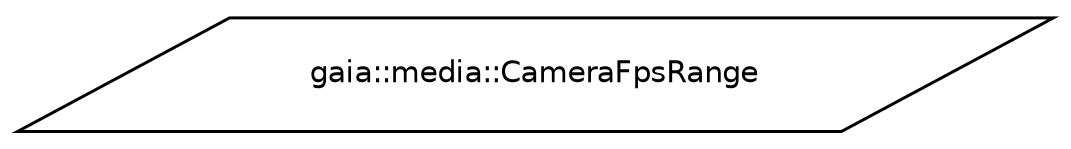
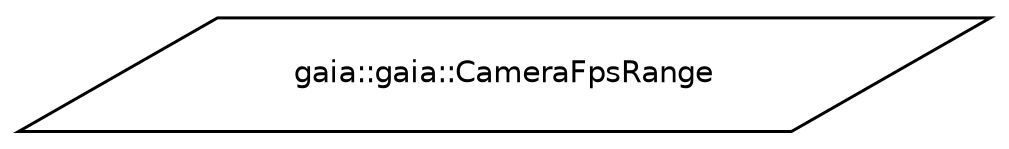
(535, 75) -> (504, 75)
